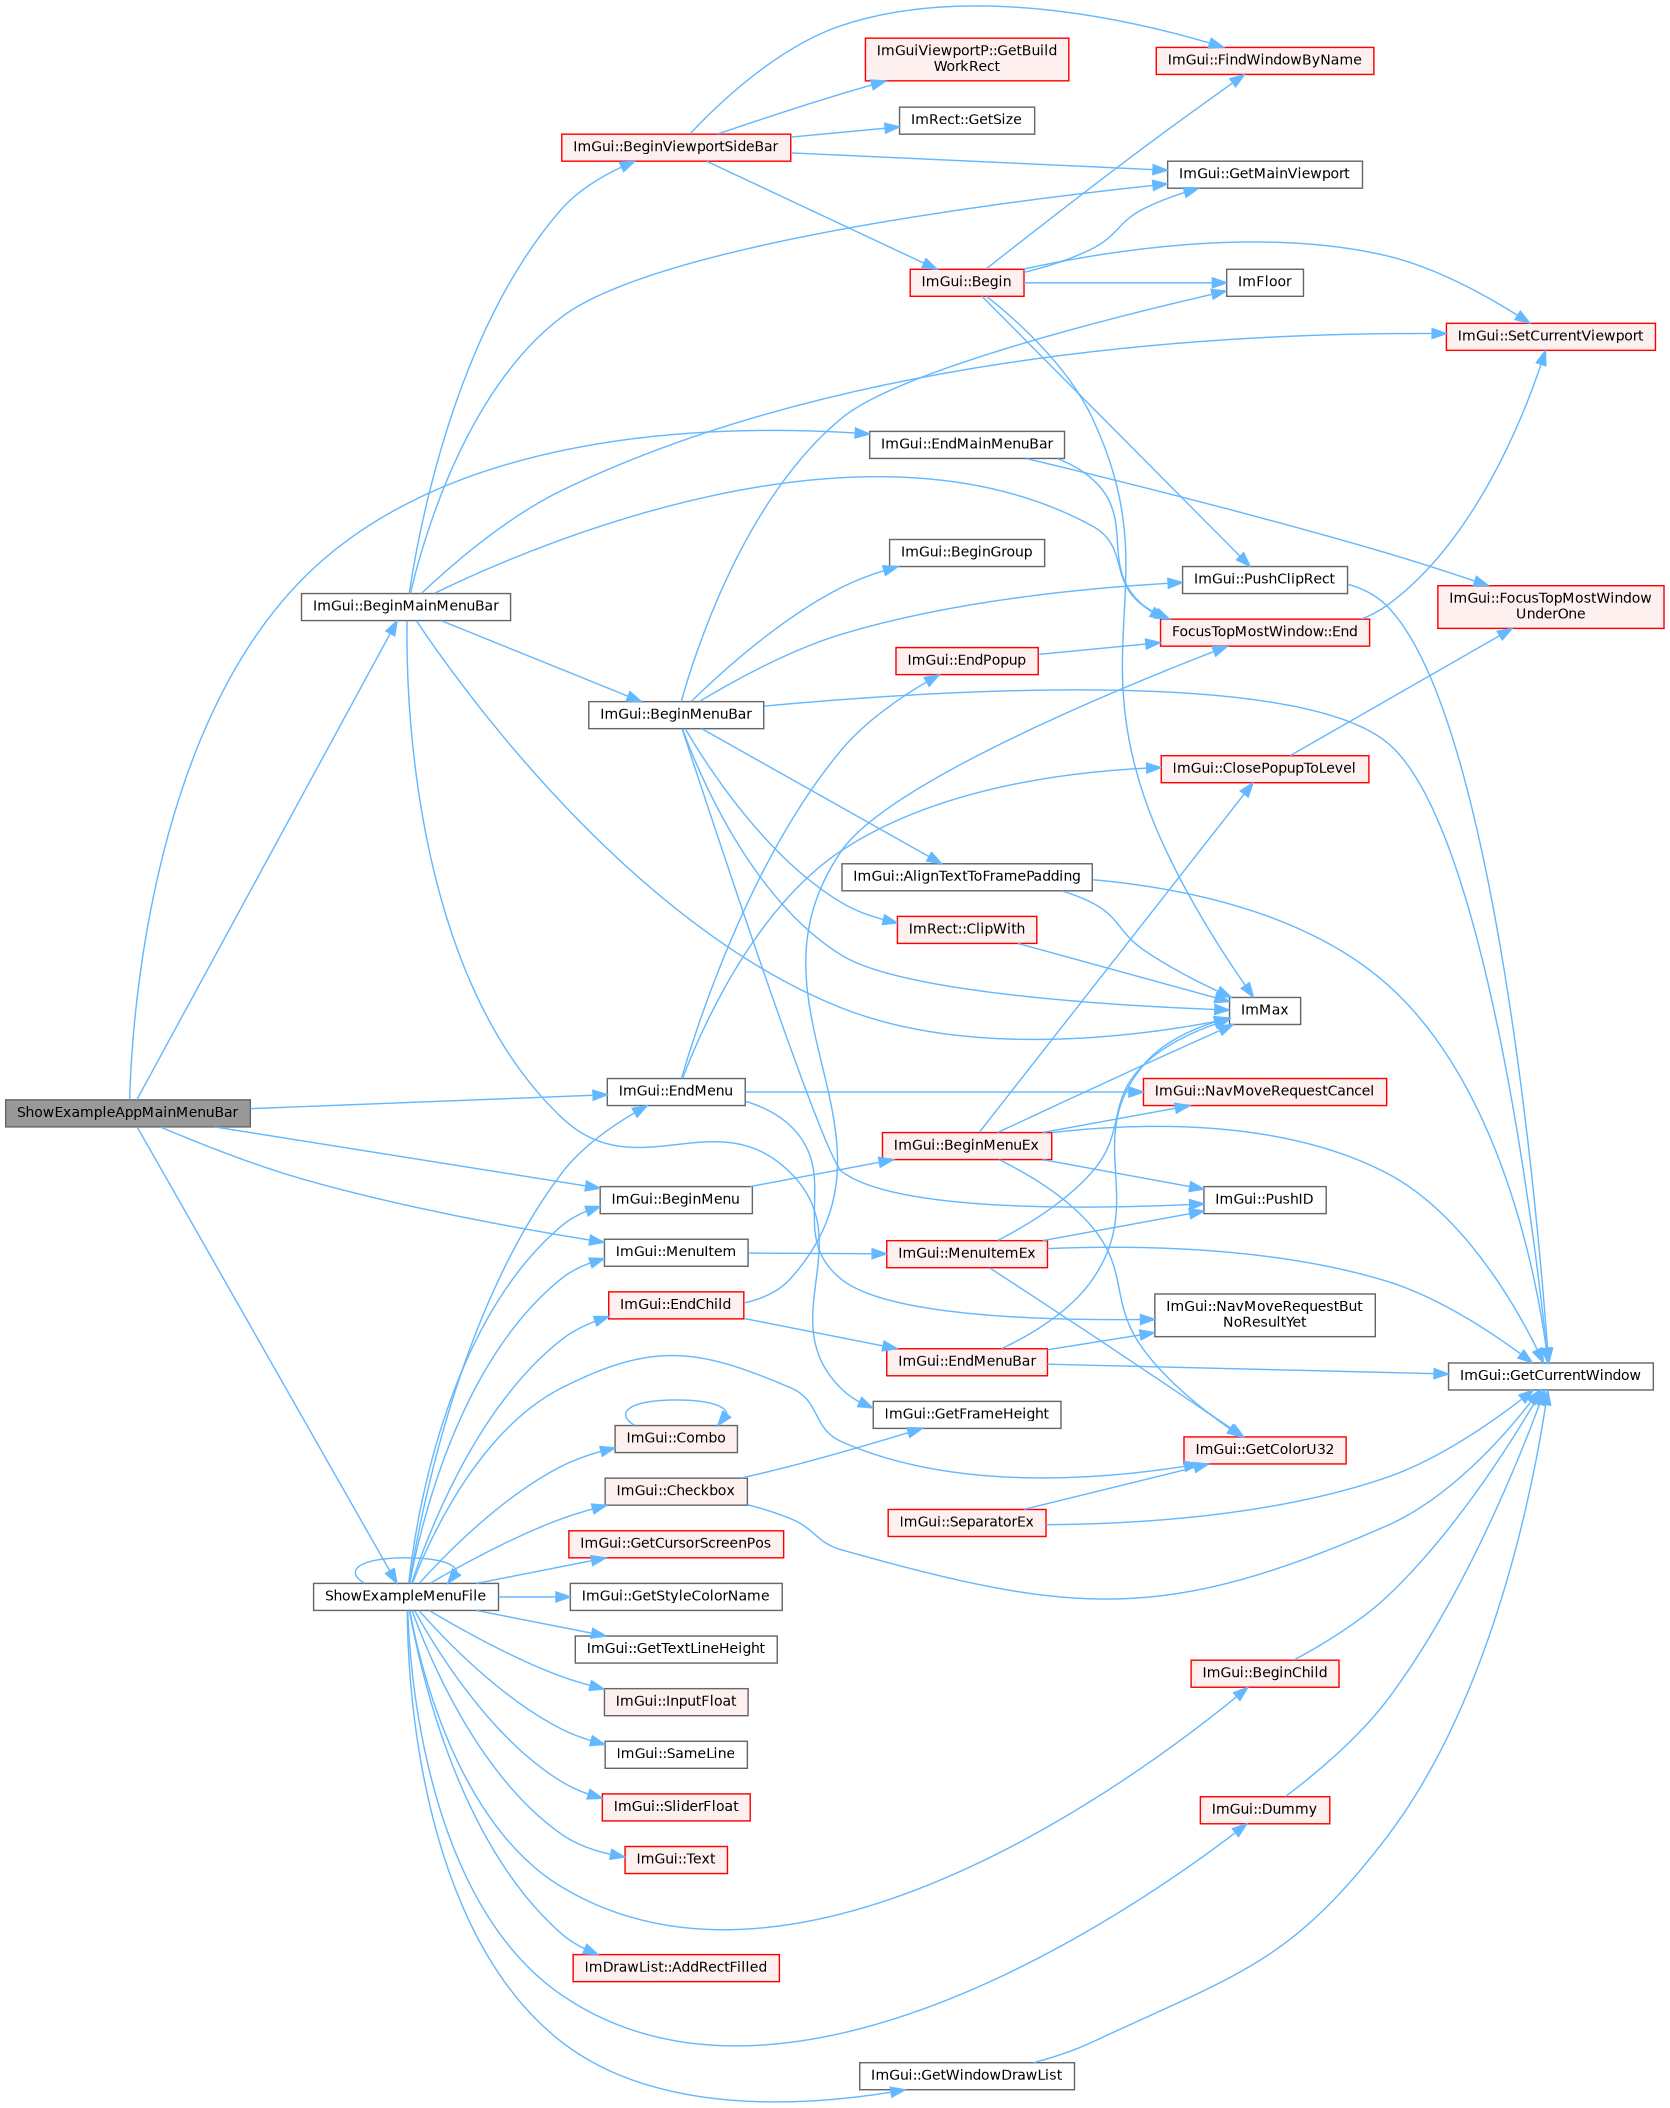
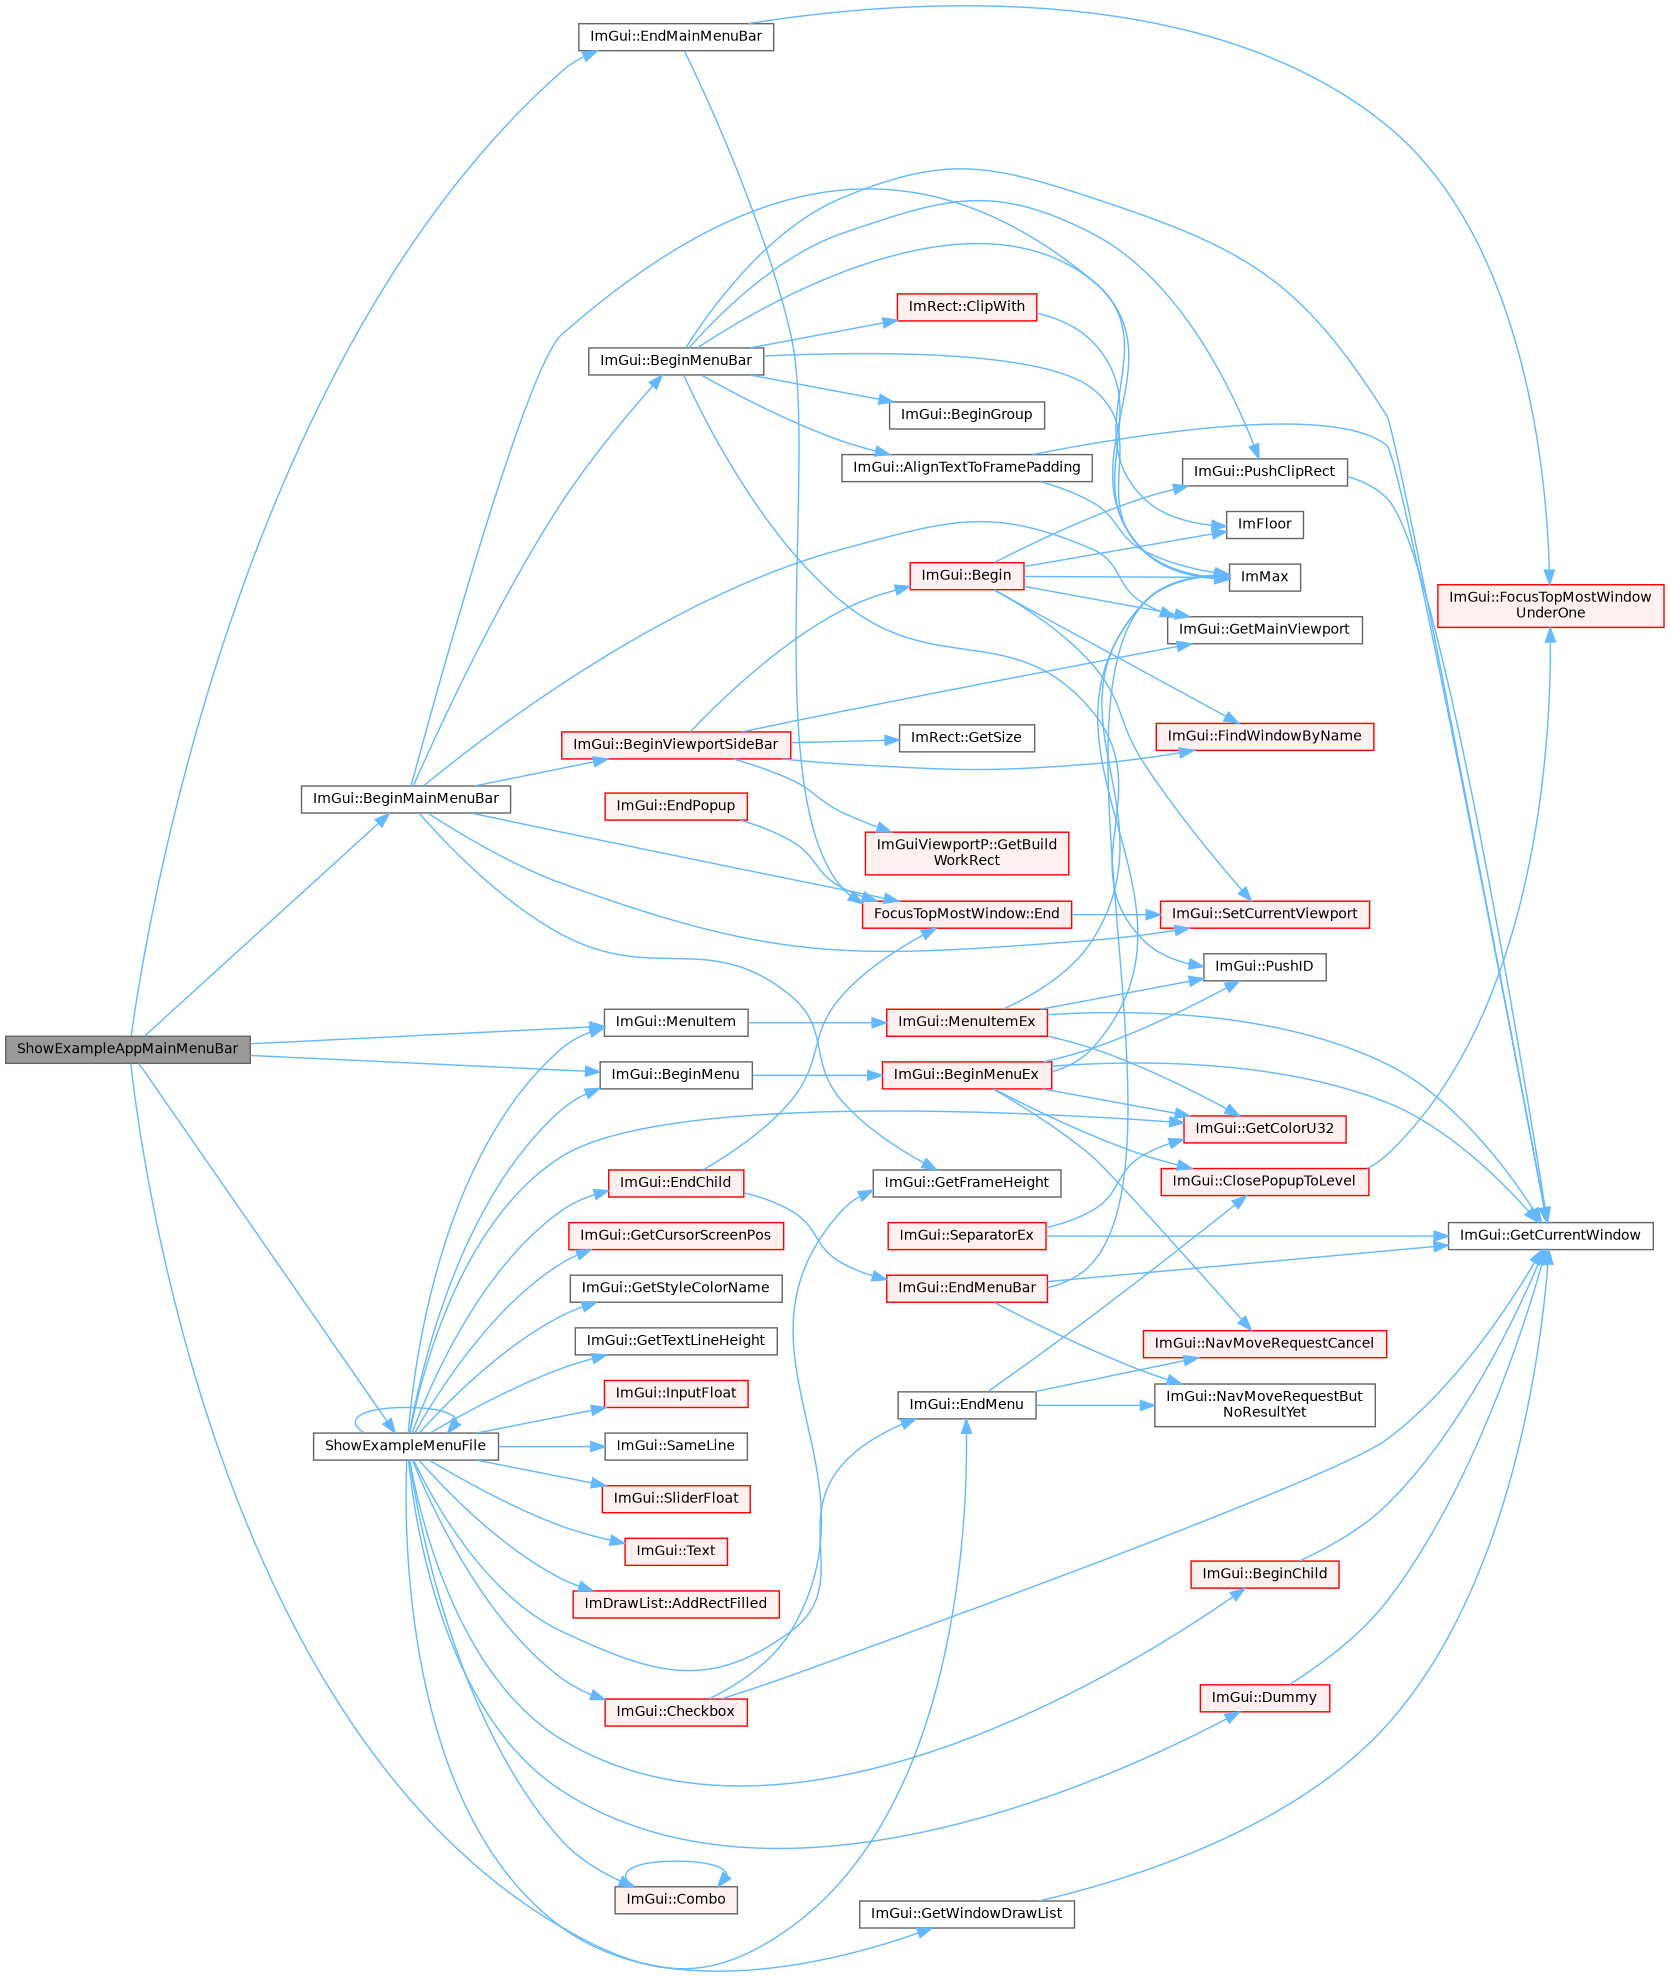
(771, 858) -> none
(676, 1492) -> (676, 1713)
(676, 1702) -> (676, 1394)
